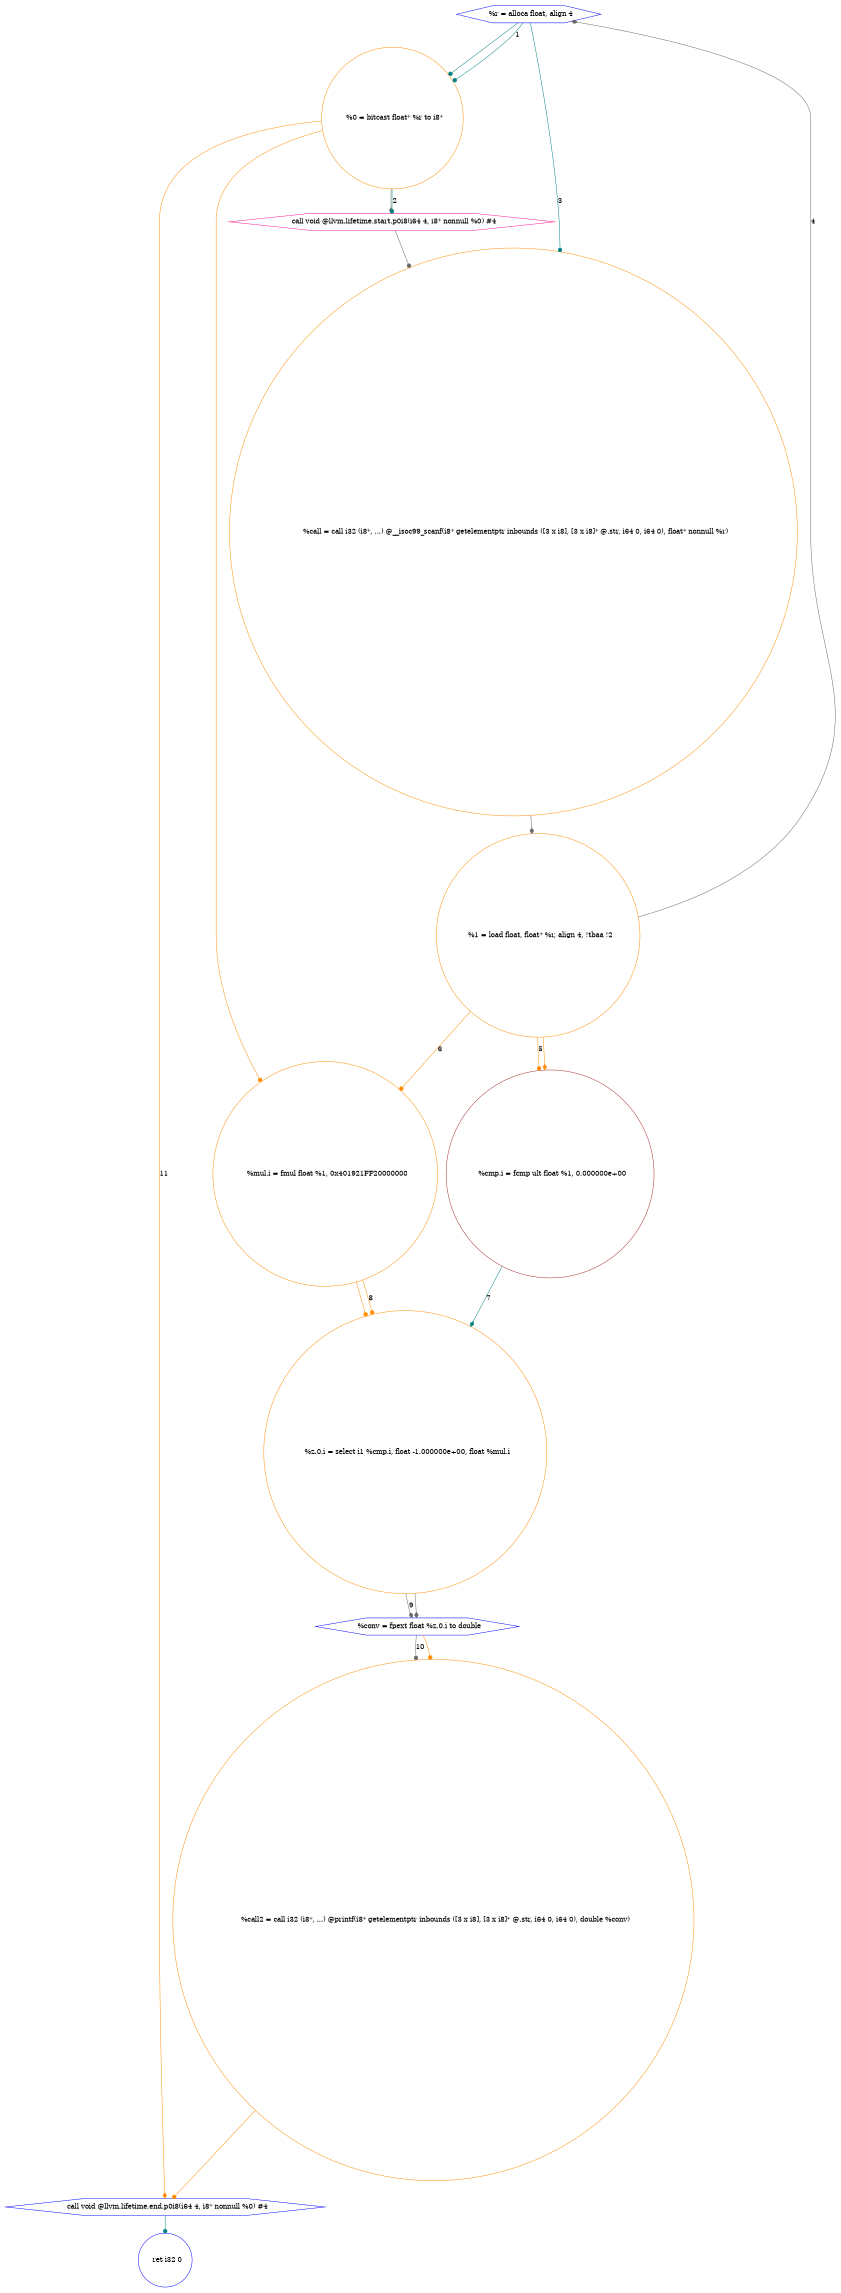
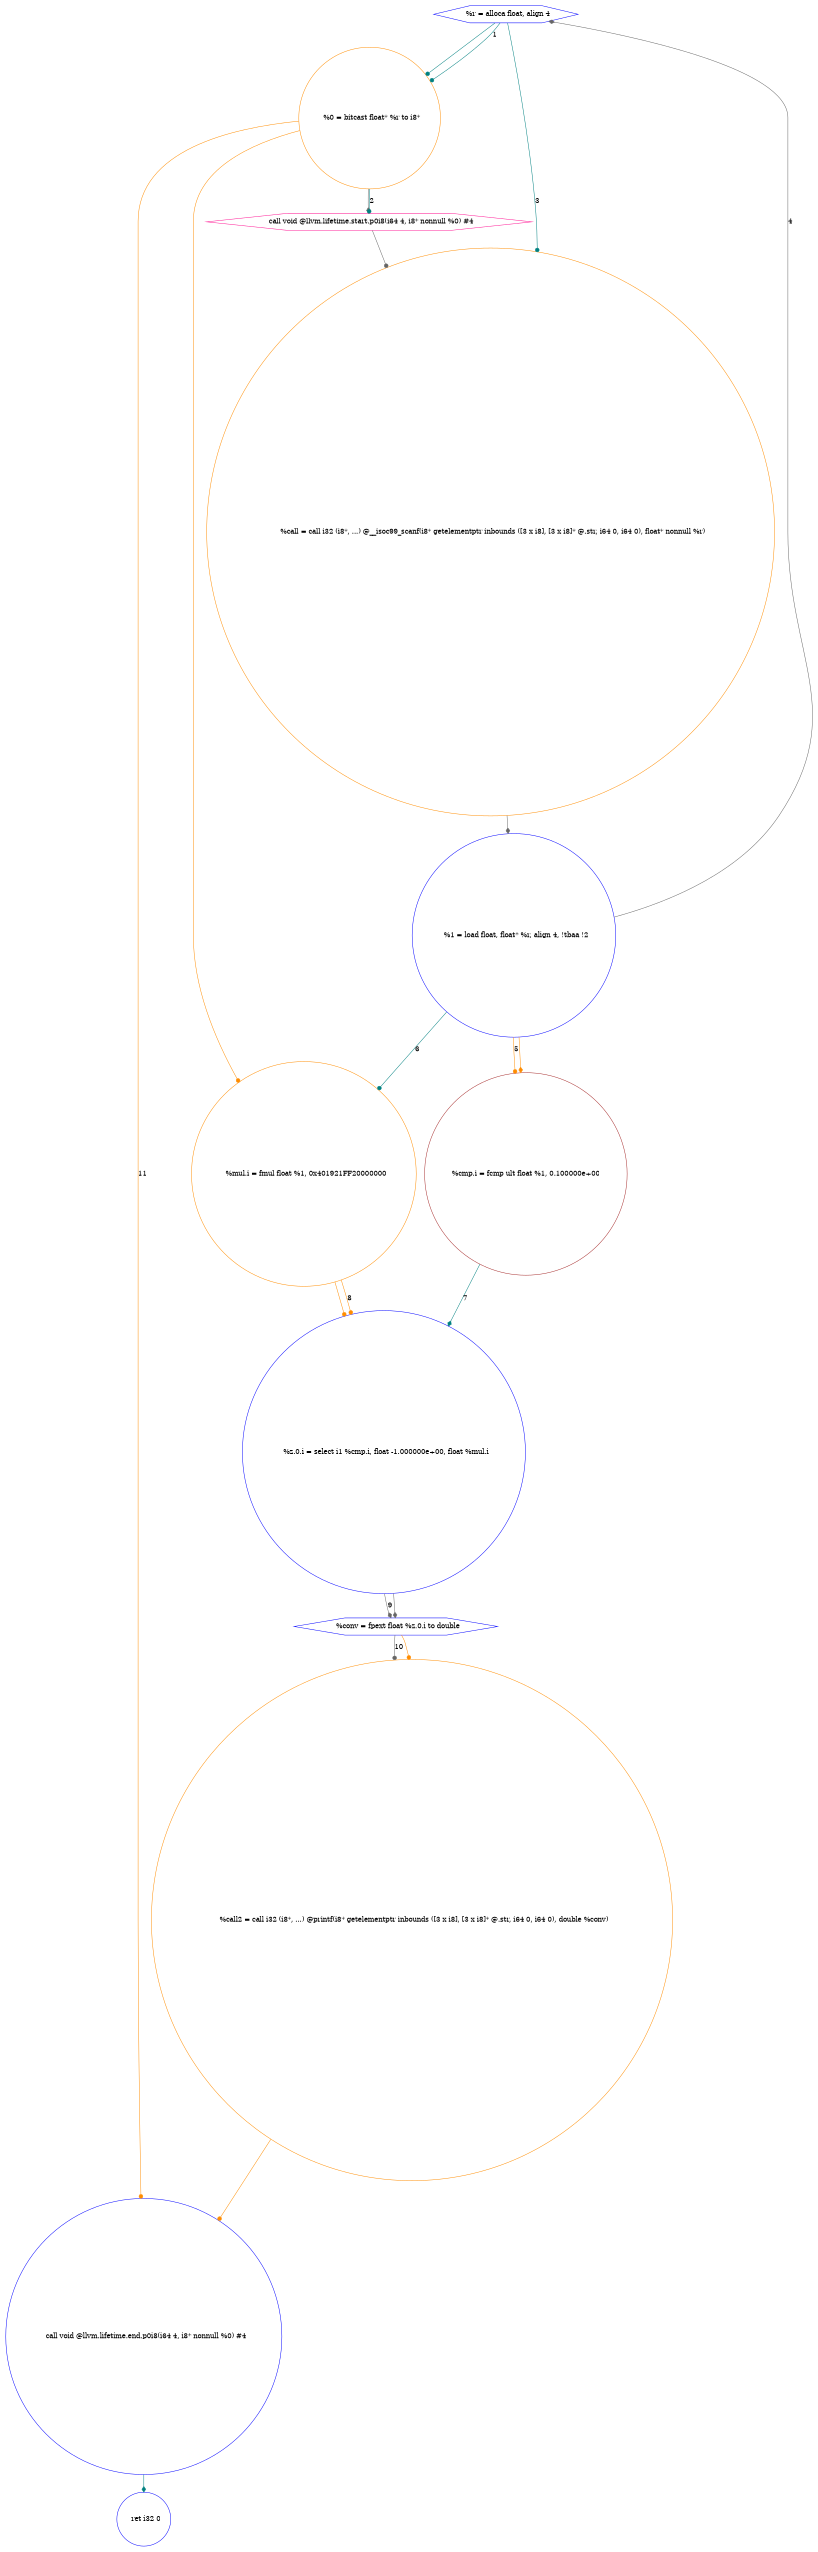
(538, 935) -> (514, 935)
(436, 1049) -> (414, 1049)
(159, 1103) -> (138, 1104)
(550, 1174) -> (526, 1174)
(405, 1452) -> (384, 1452)
(165, 2207) -> (144, 2337)
(165, 2222) -> (144, 2481)
